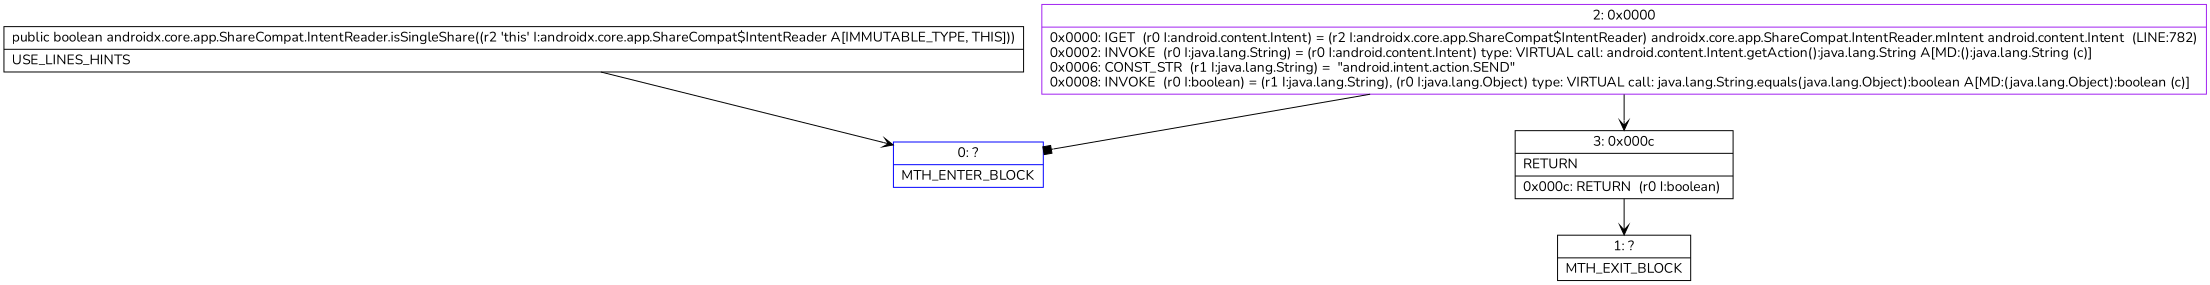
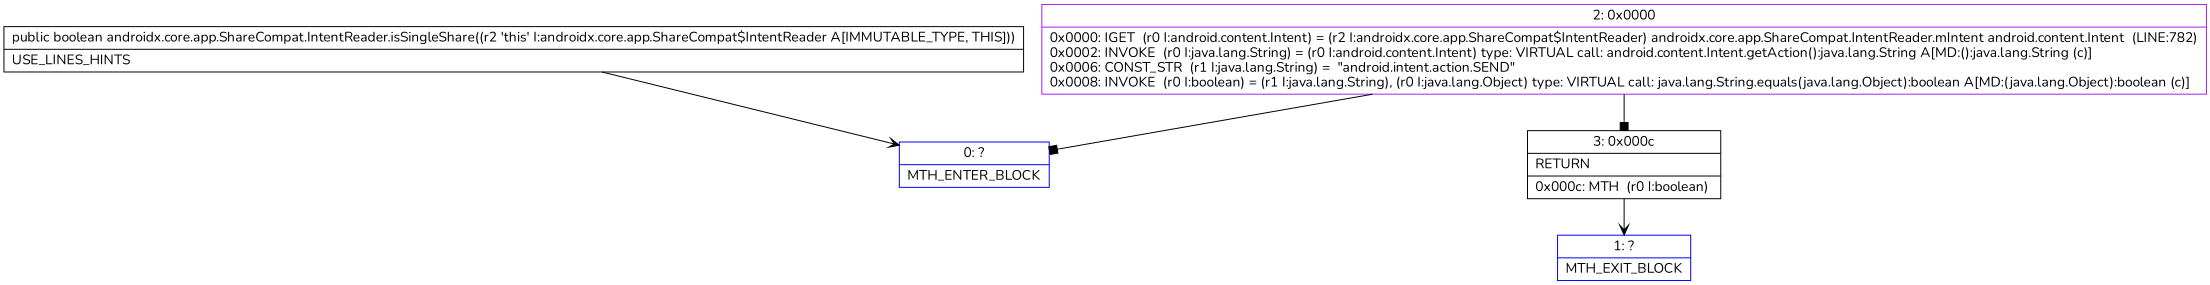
(1624, 107) -> (1624, 107)
(1624, 187) -> (1624, 187)
(1624, 258) -> (1624, 258)
